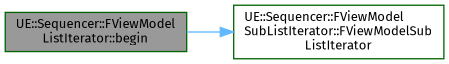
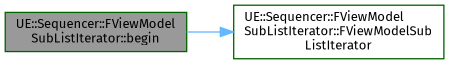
(96, 32) -> (96, 32)
